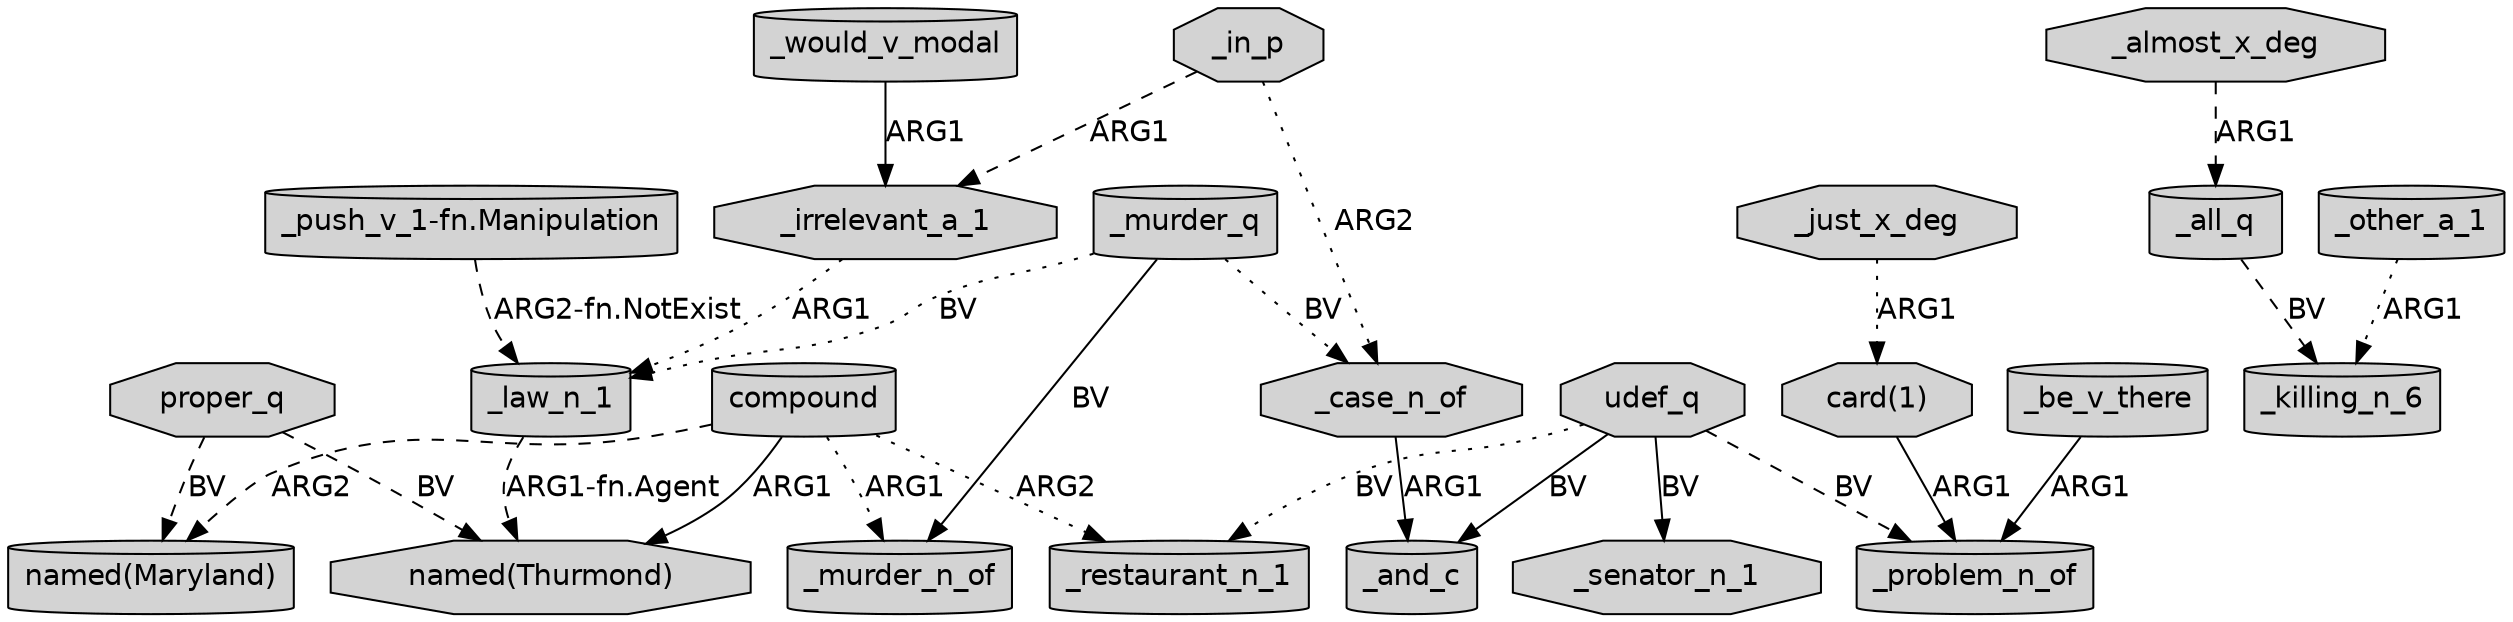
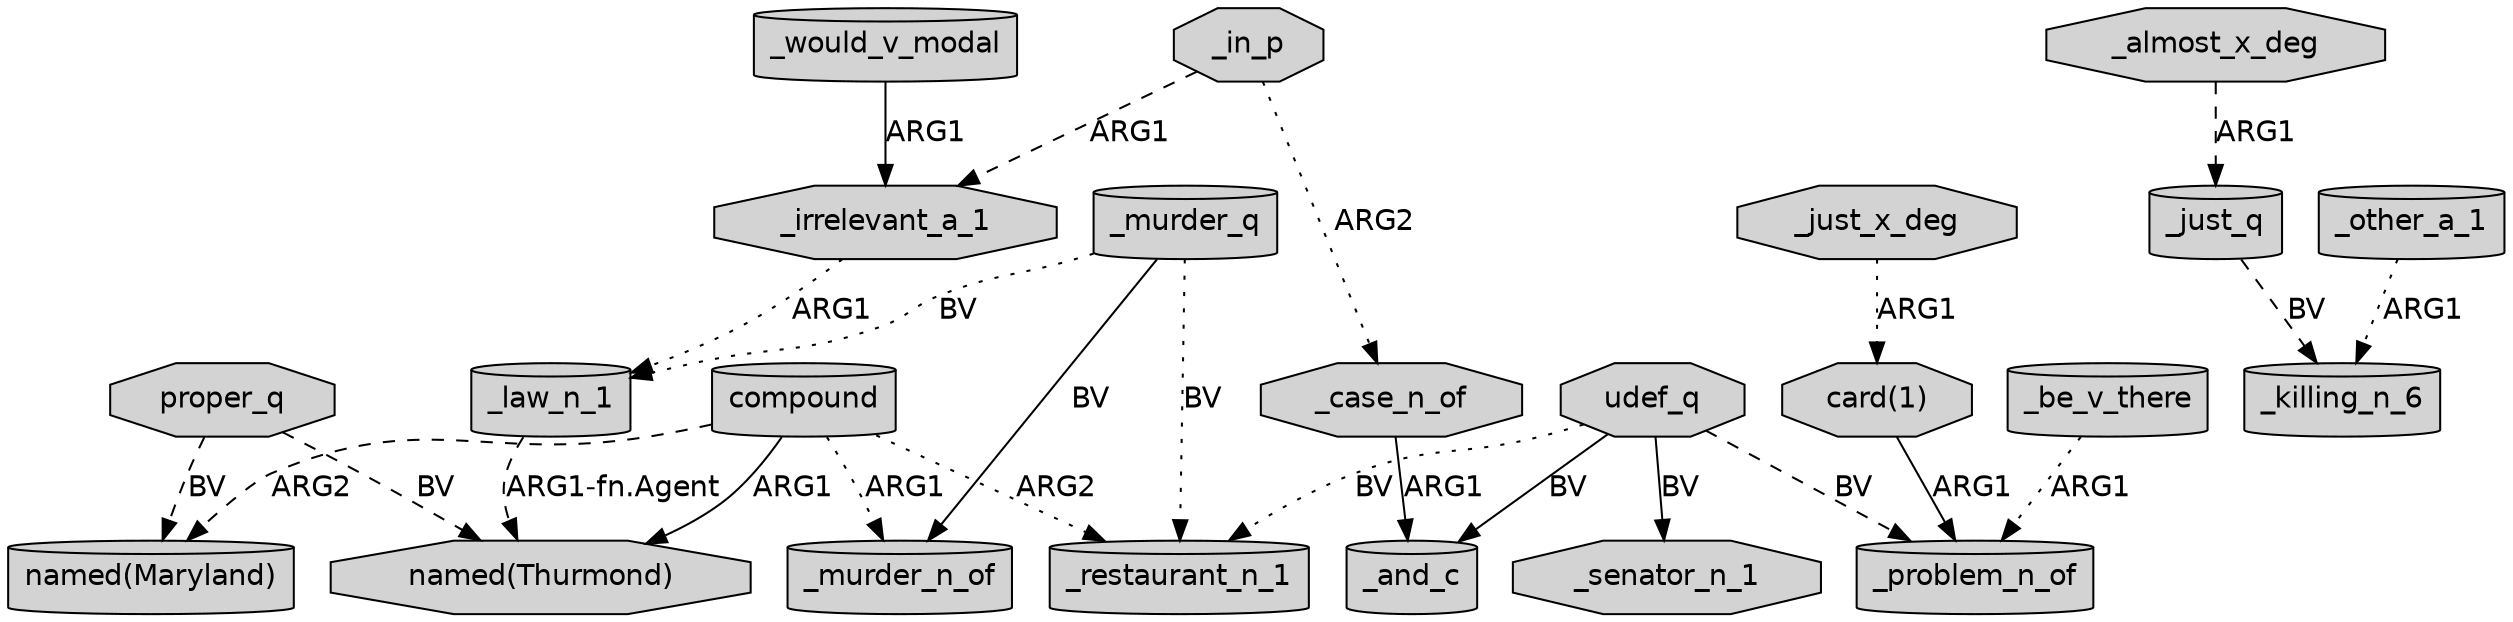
(471, 222) -> none
(2216, 222) -> (2216, 222)
(1278, 305) -> (1183, 390)
(2048, 480) -> (2048, 480)
